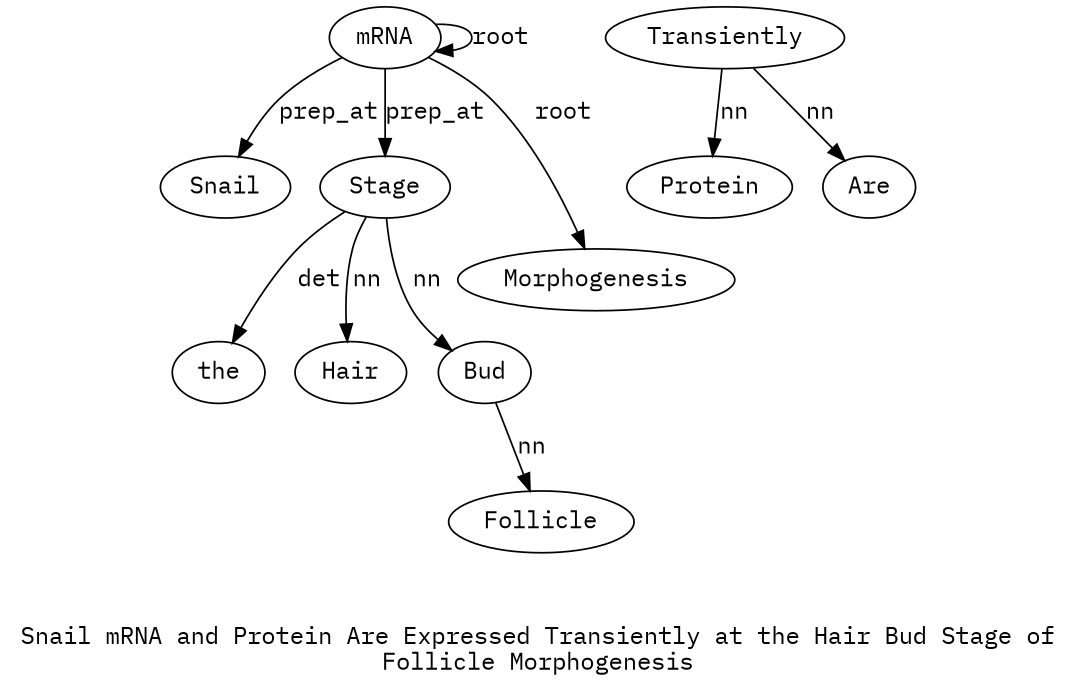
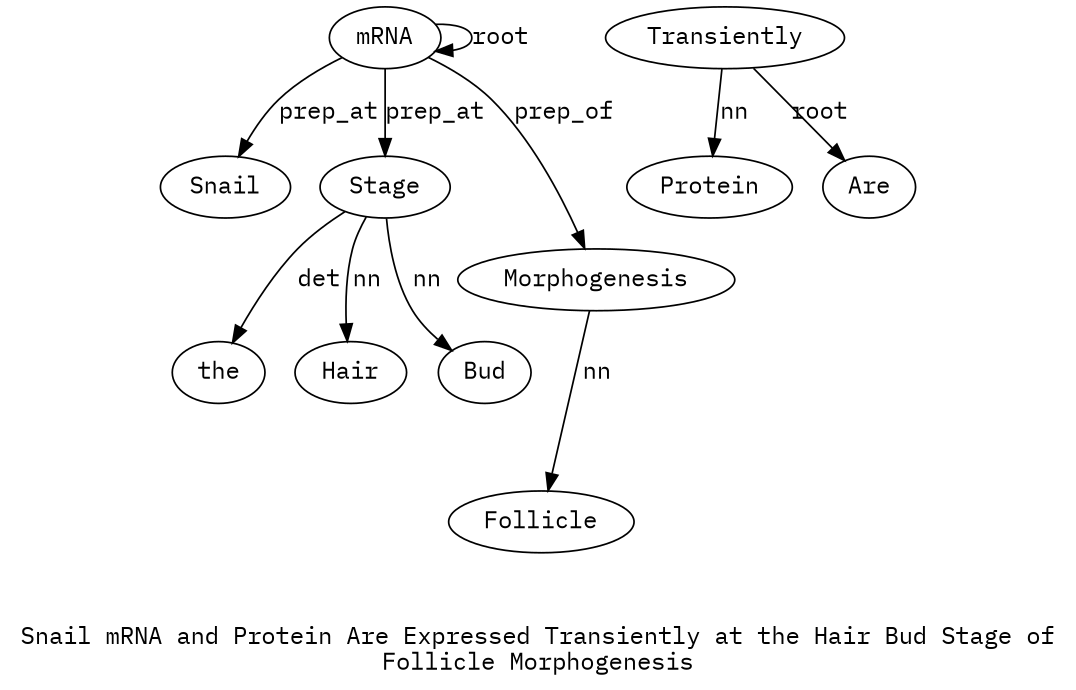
(564, 112) -> (564, 112)
(820, 112) -> (820, 112)
(510, 439) -> (571, 392)
